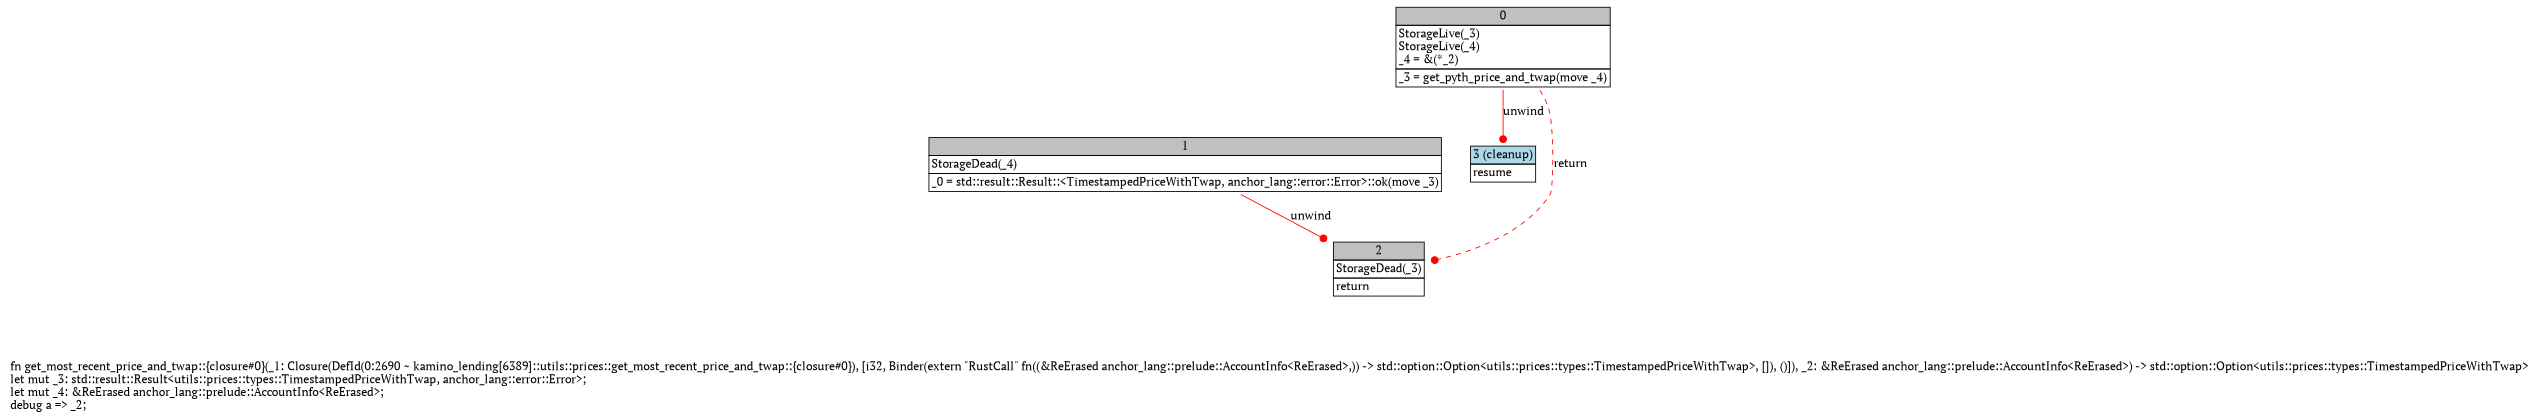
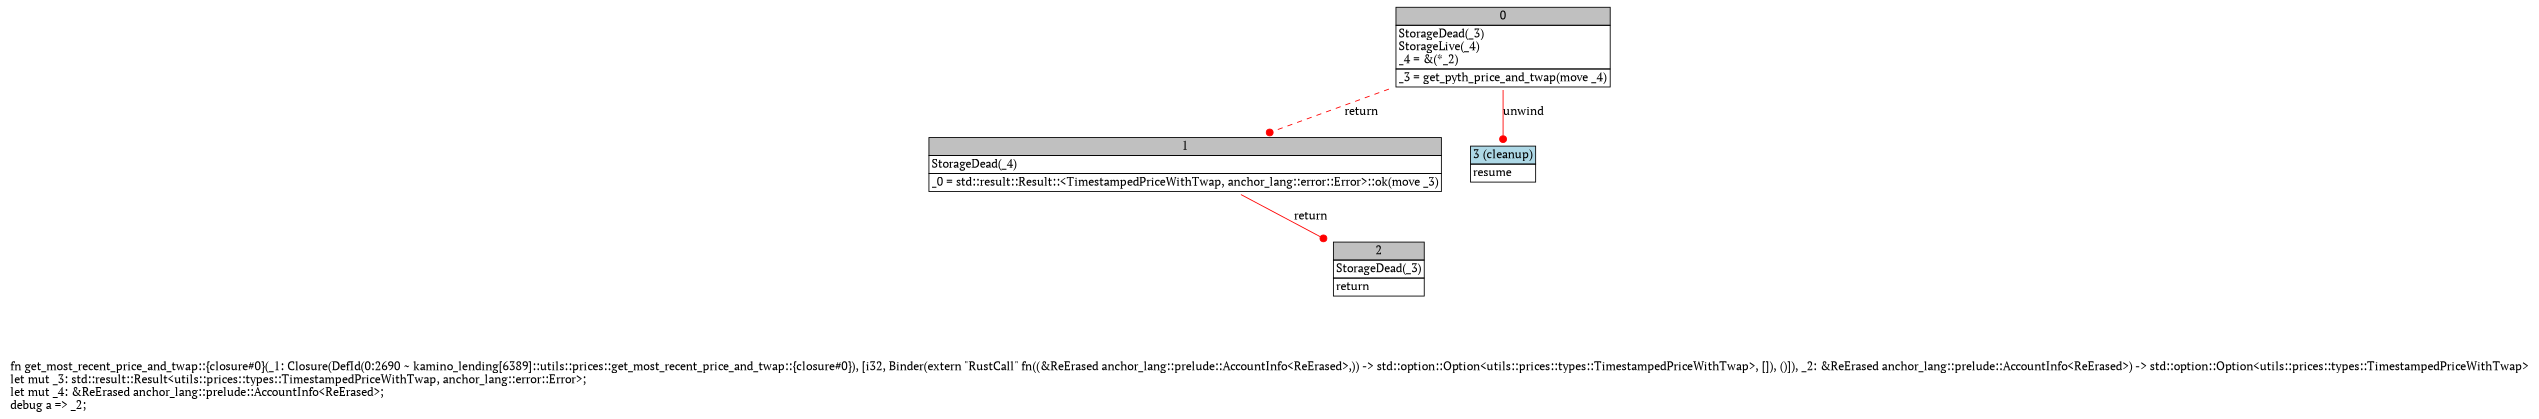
(1439, 34) -> (1441, 34)
(1542, 205) -> (1331, 110)
(1311, 216) -> (1311, 216)
